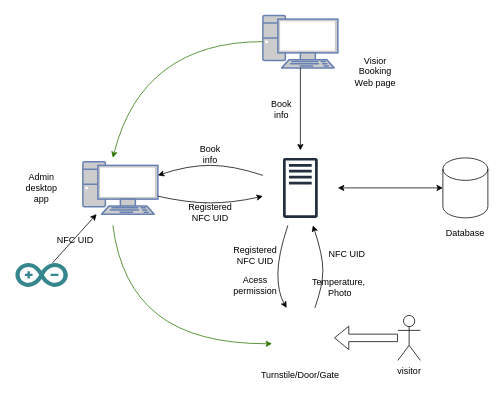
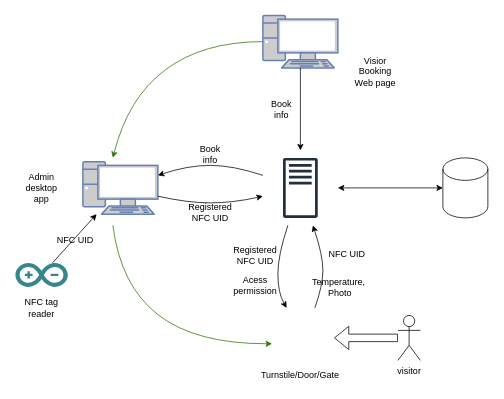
(465, 233) -> none
none -> (42, 308)
